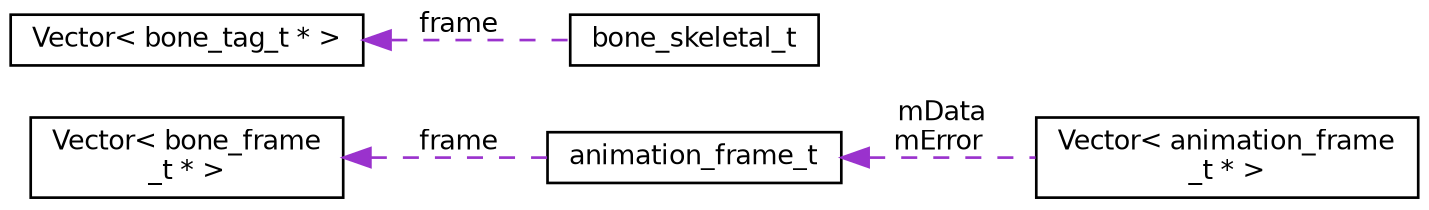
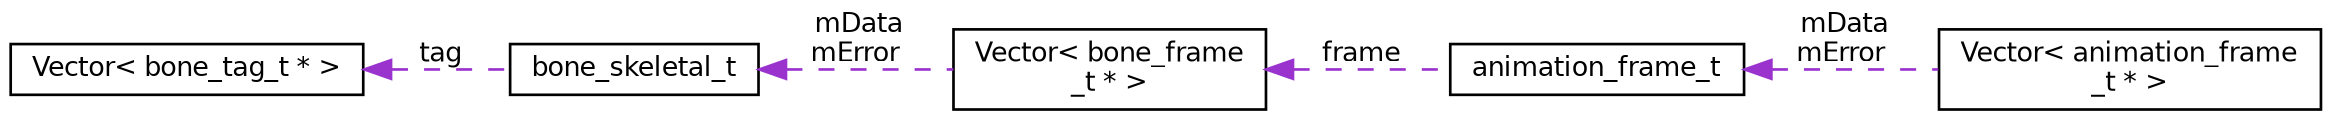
(455, 25) -> (437, 55)
none -> (870, 69)
